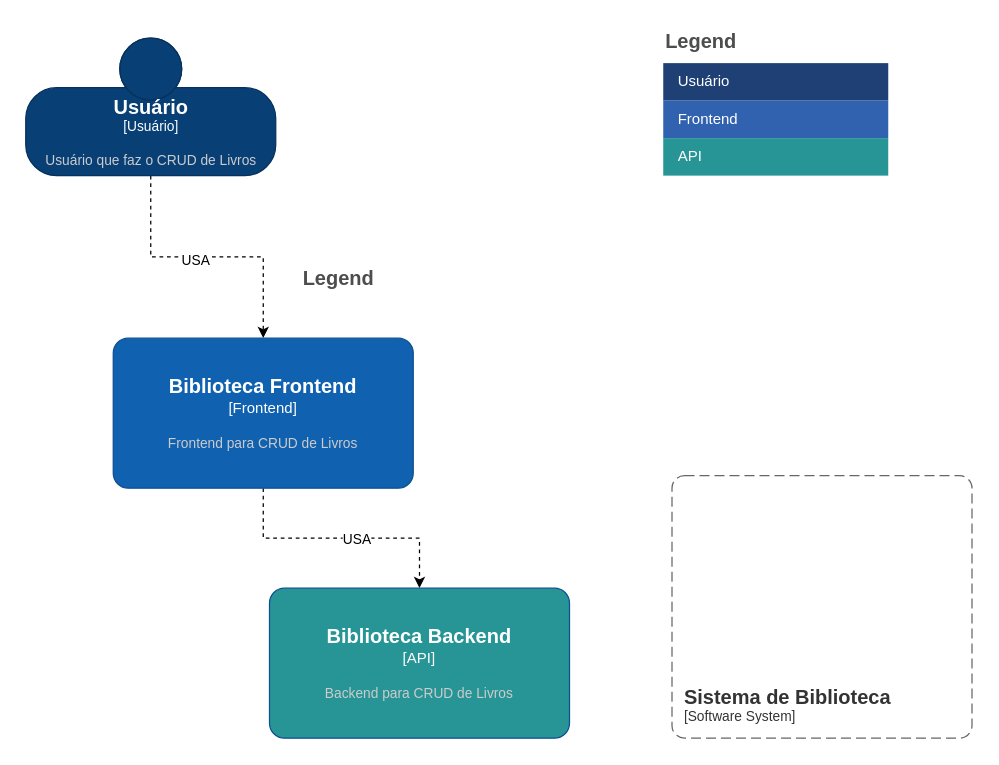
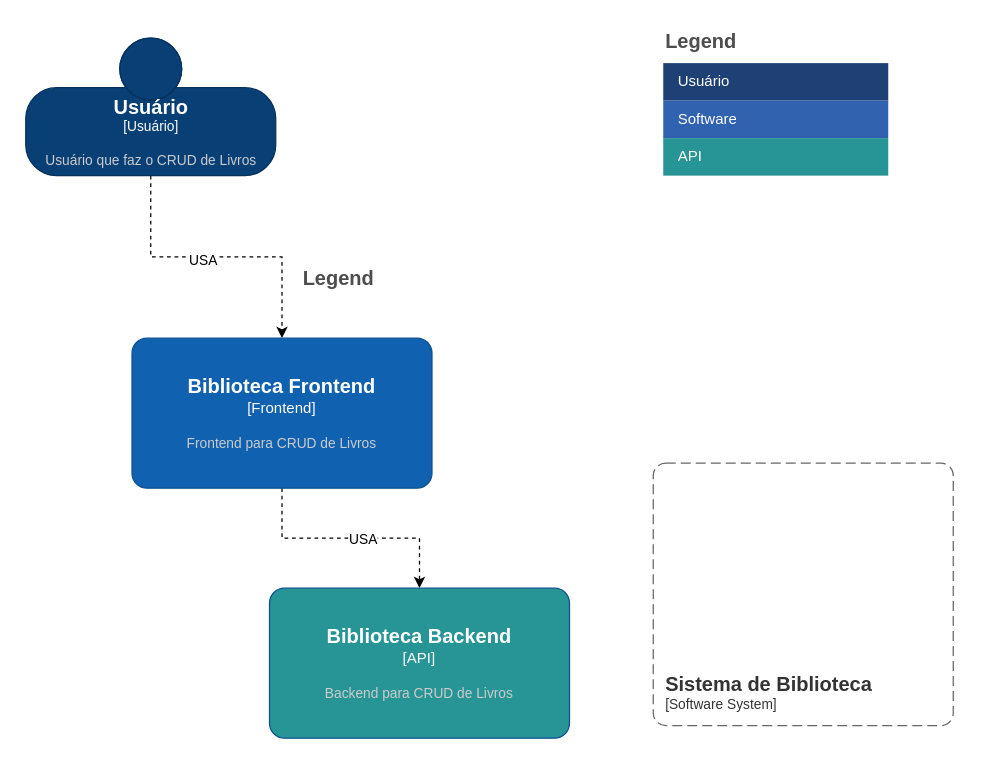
(712, 119) -> (712, 119)
(263, 413) -> (282, 413)
(822, 607) -> (803, 594)
